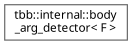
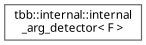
(66, 22) -> (73, 22)
